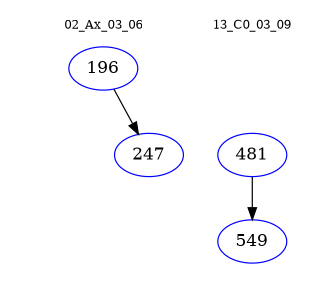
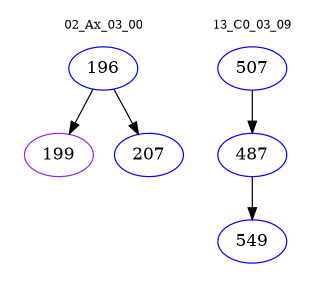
(104, 26) -> (104, 26)
none -> (252, 68)
none -> (59, 155)
(149, 155) -> (149, 155)
(252, 155) -> (252, 155)
